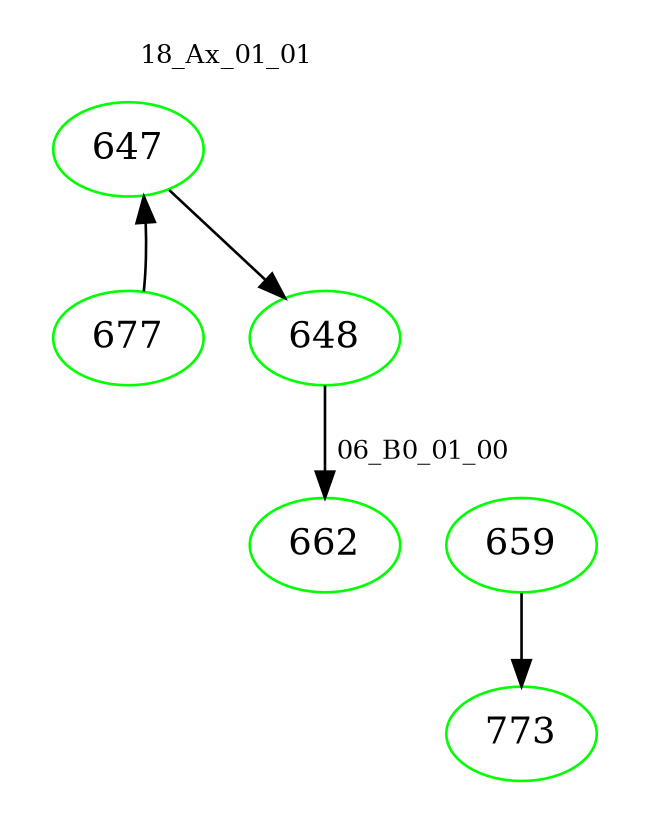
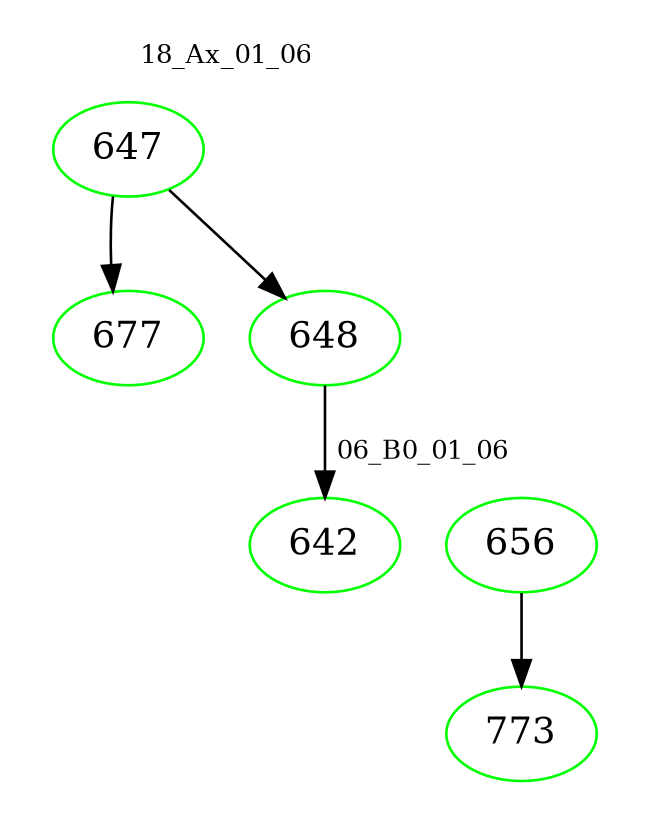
(227, 56) -> (227, 56)
(146, 257) -> (111, 231)
(423, 452) -> (423, 452)
(325, 545) -> (325, 545)
(522, 545) -> (522, 545)
